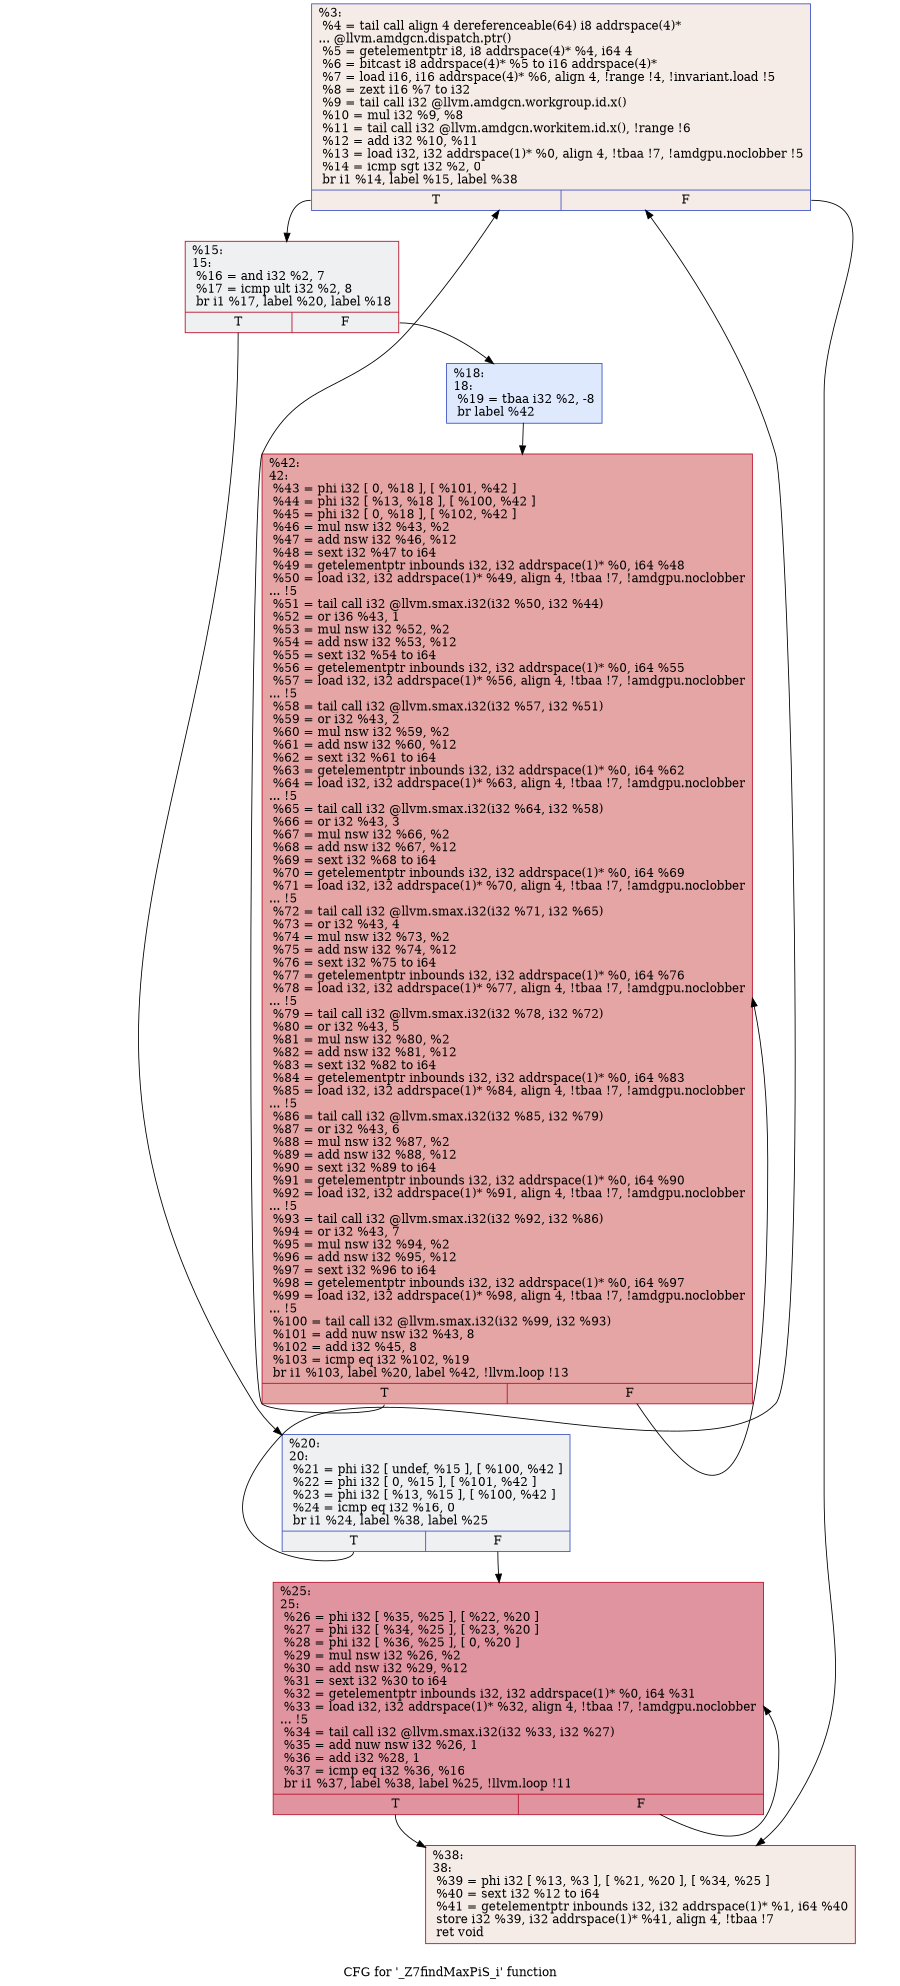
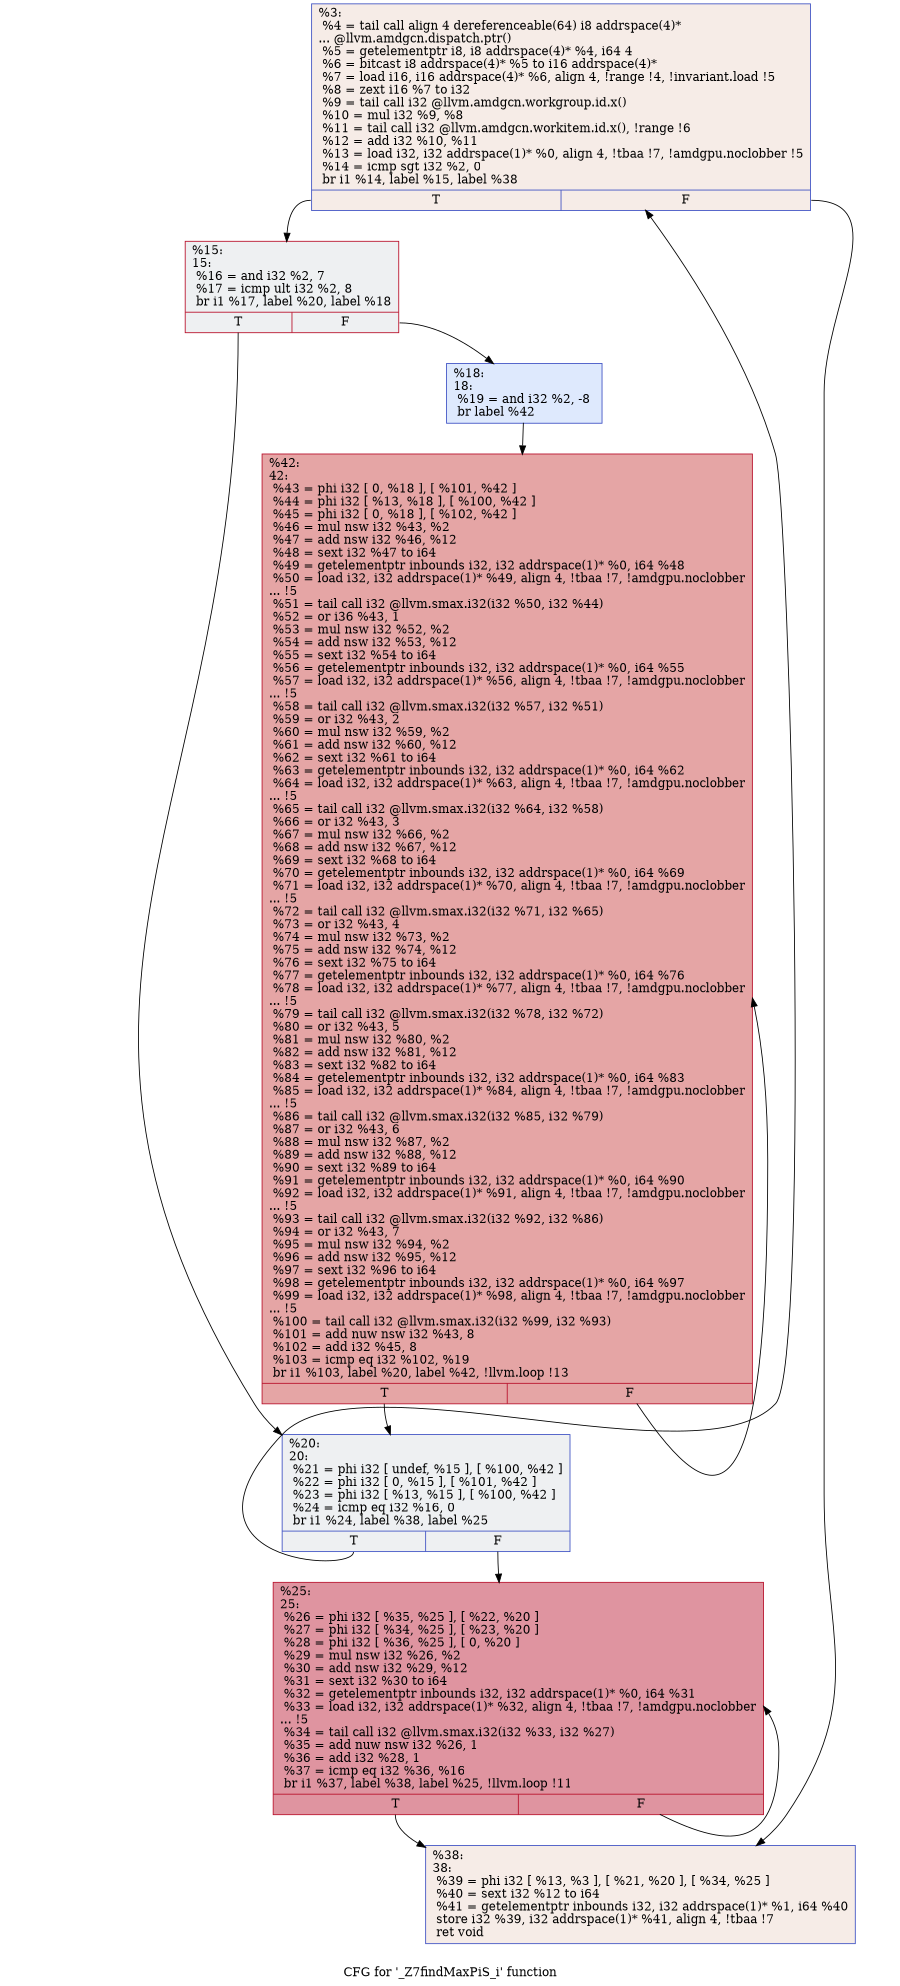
(524, 399) -> (522, 399)
(252, 823) -> (385, 1415)
(640, 1895) -> (640, 1895)
